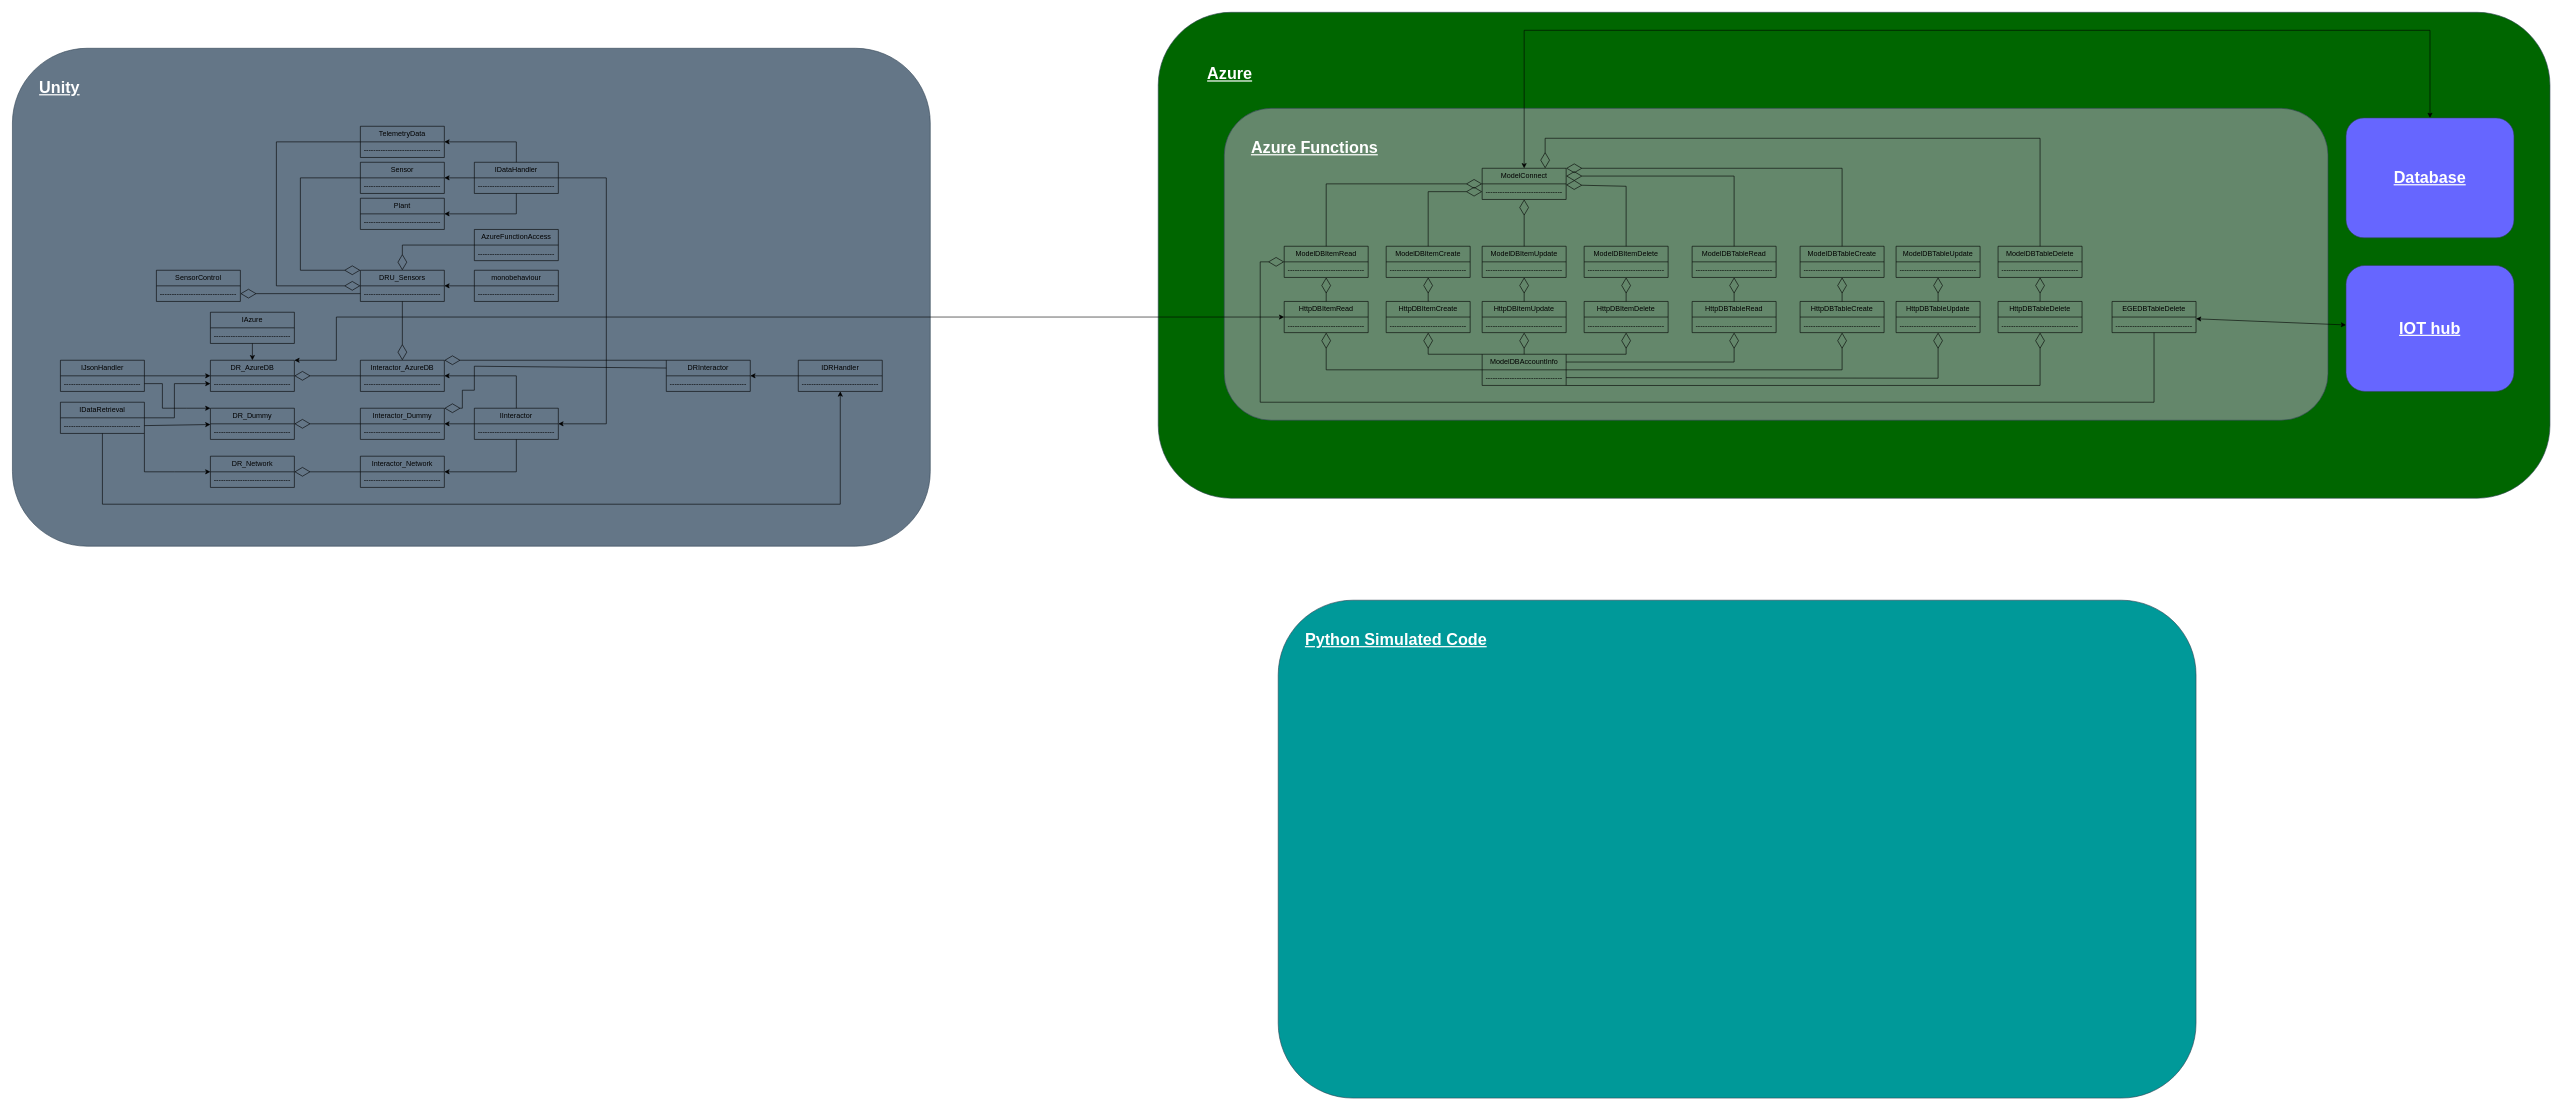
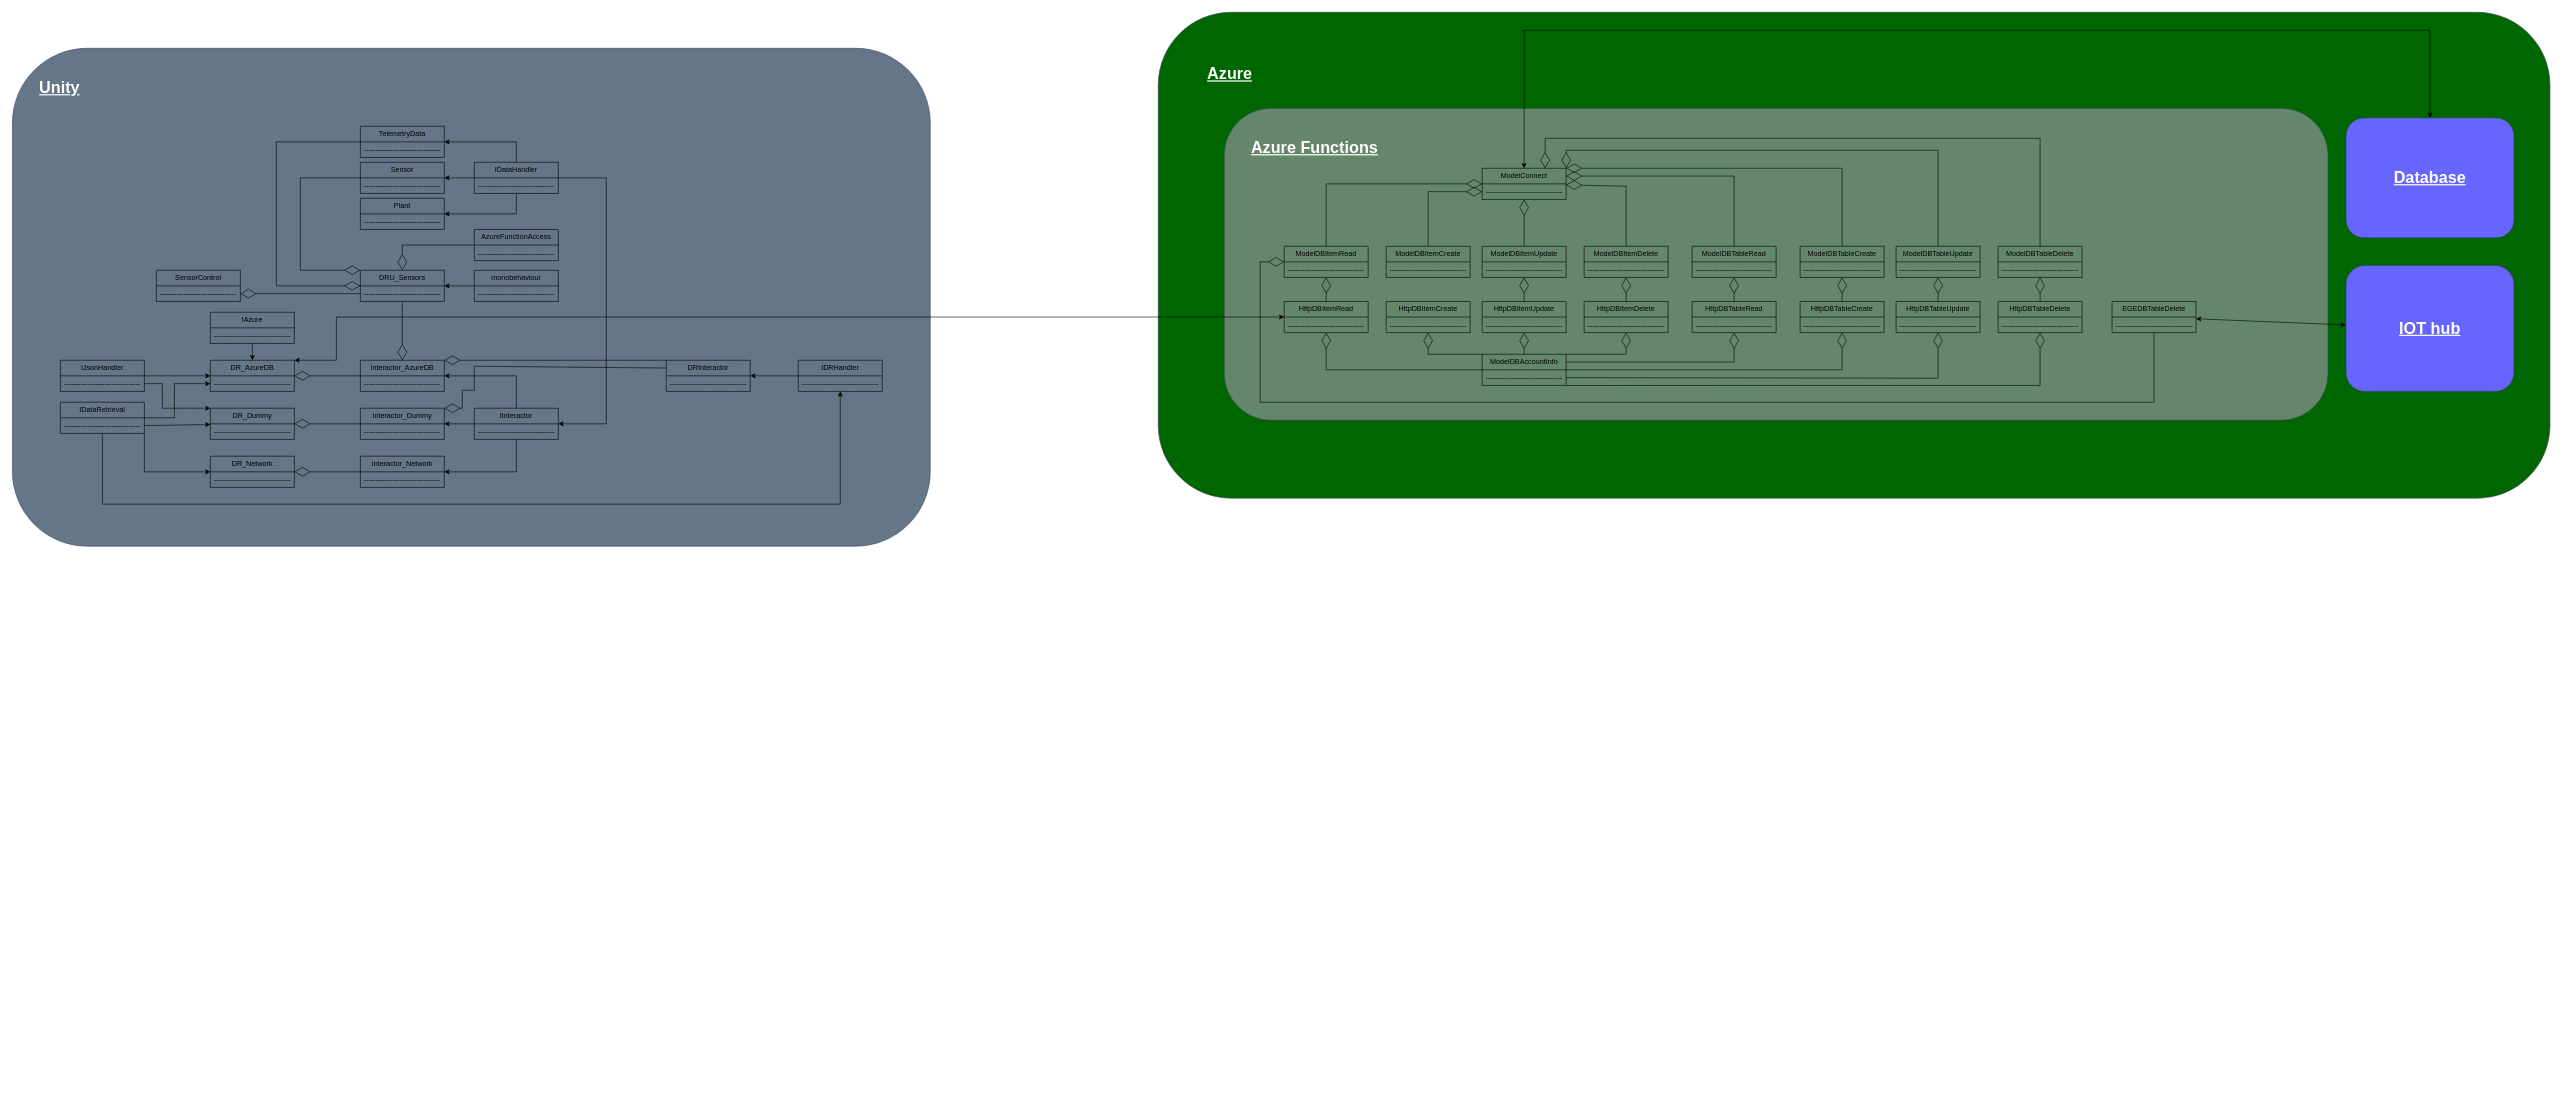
none -> (1798, 150)
(1428, 296) -> none
(1737, 849) -> none
